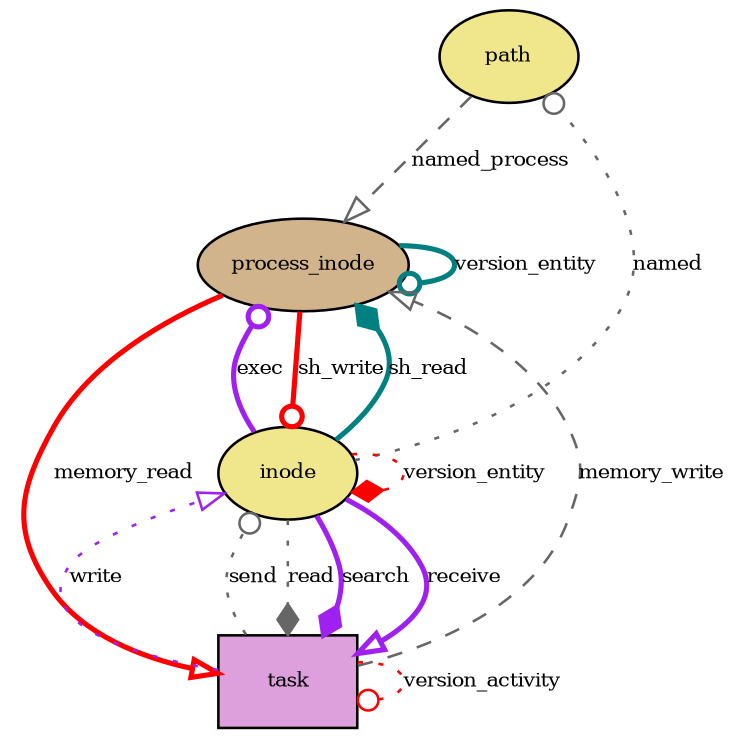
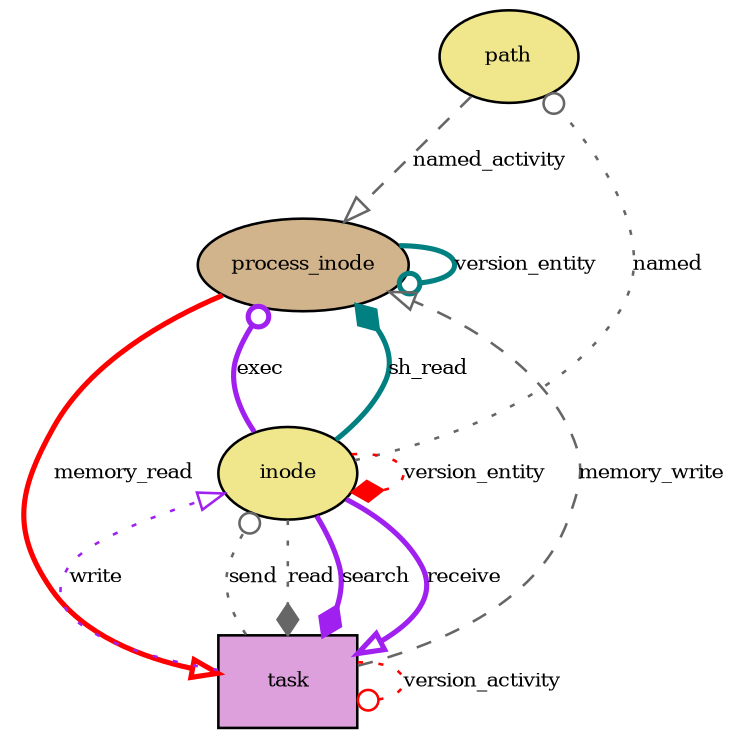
(490, 161) -> (490, 161)
(296, 359) -> none
